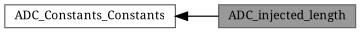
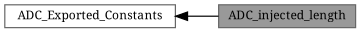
(90, 16) -> (90, 16)
